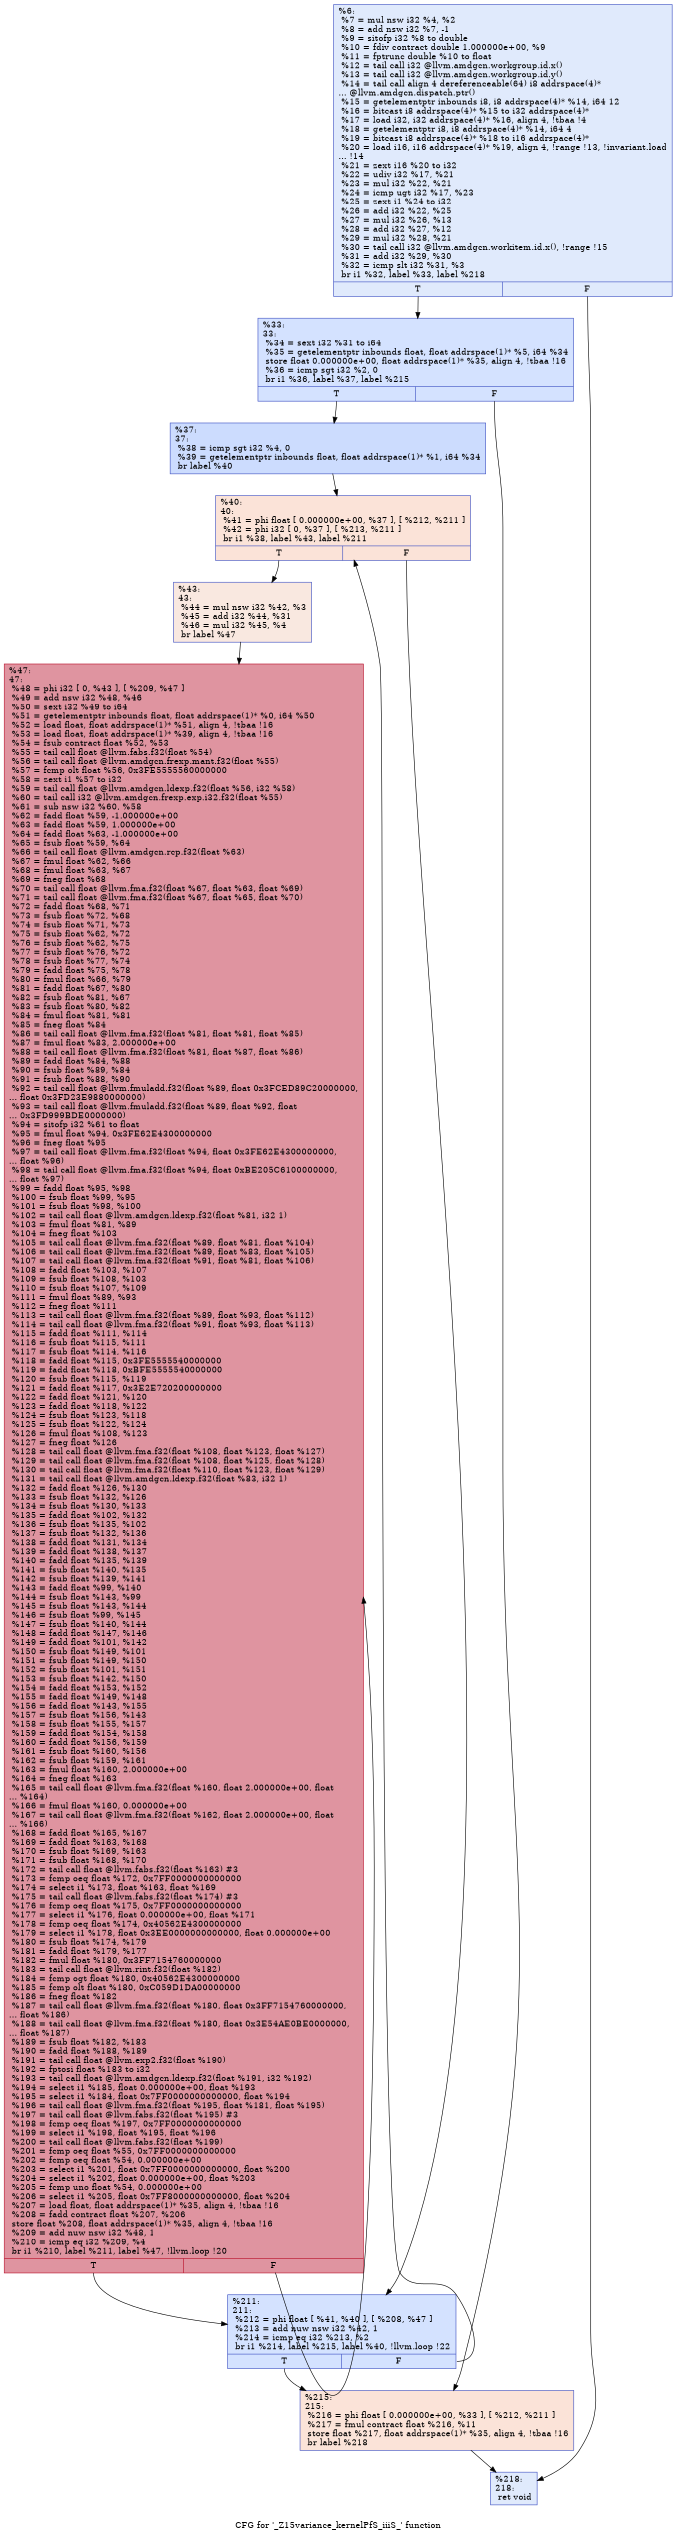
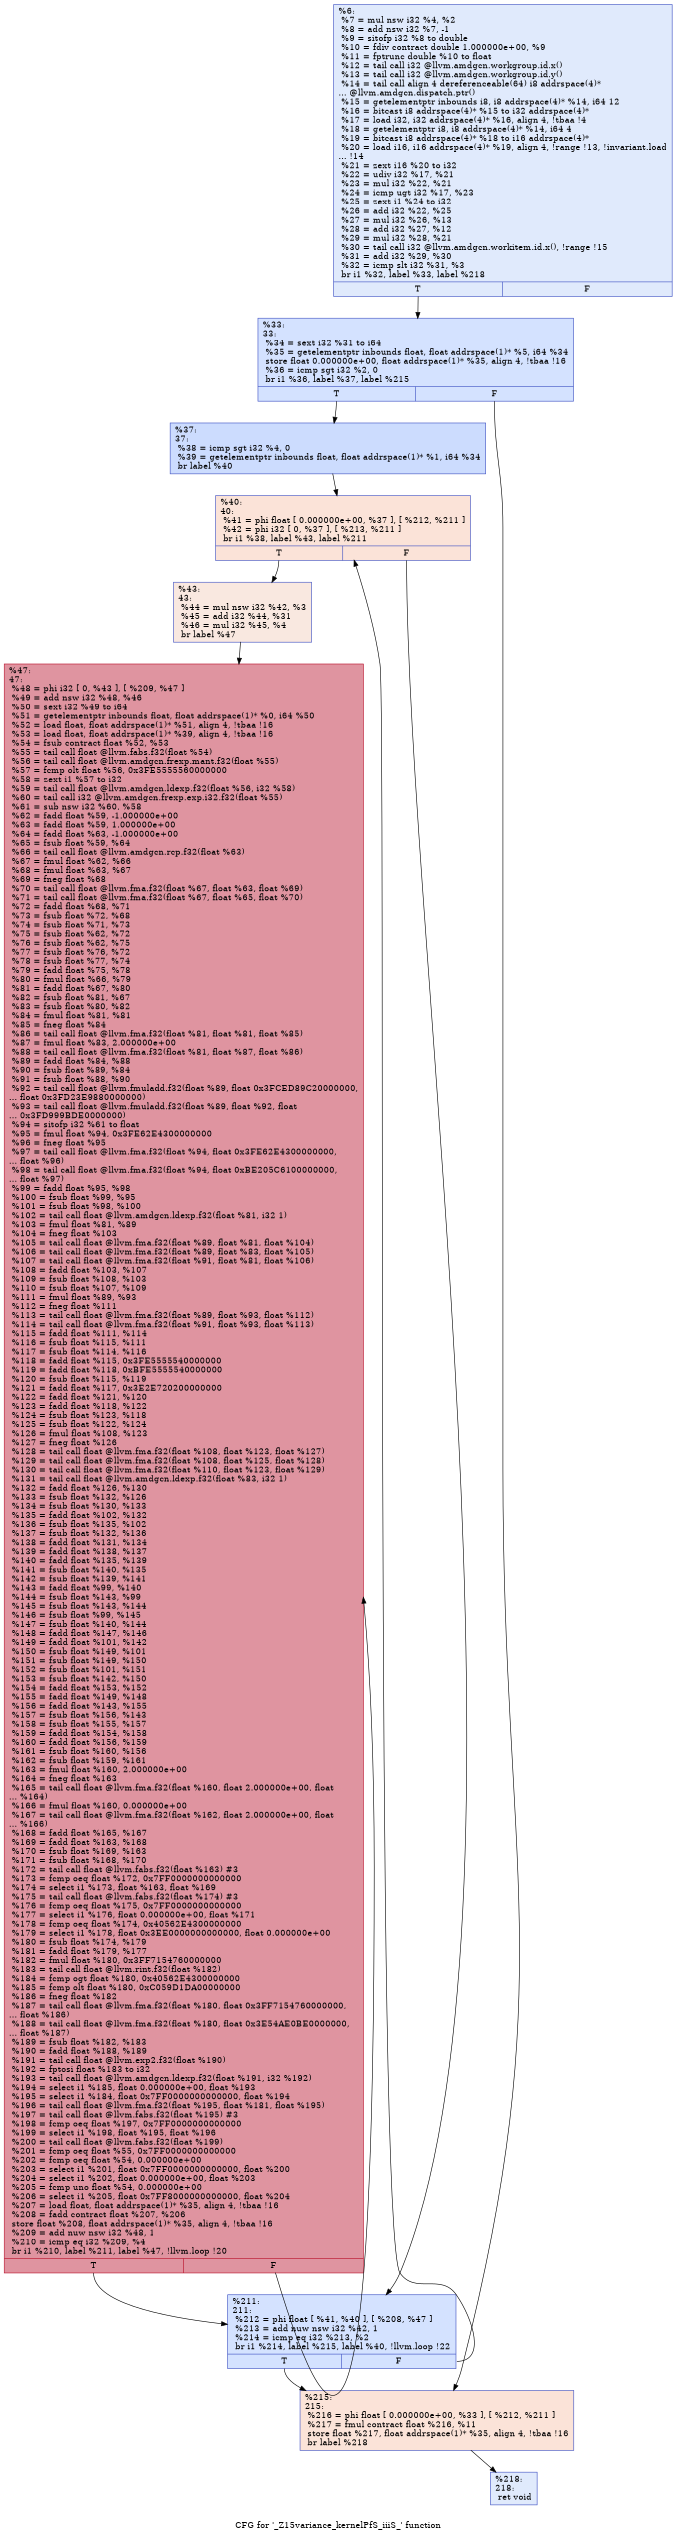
(591, 1398) -> none
